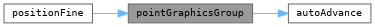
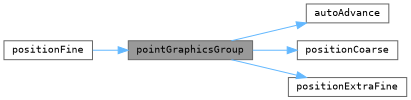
none -> (348, 50)
none -> (348, 87)
